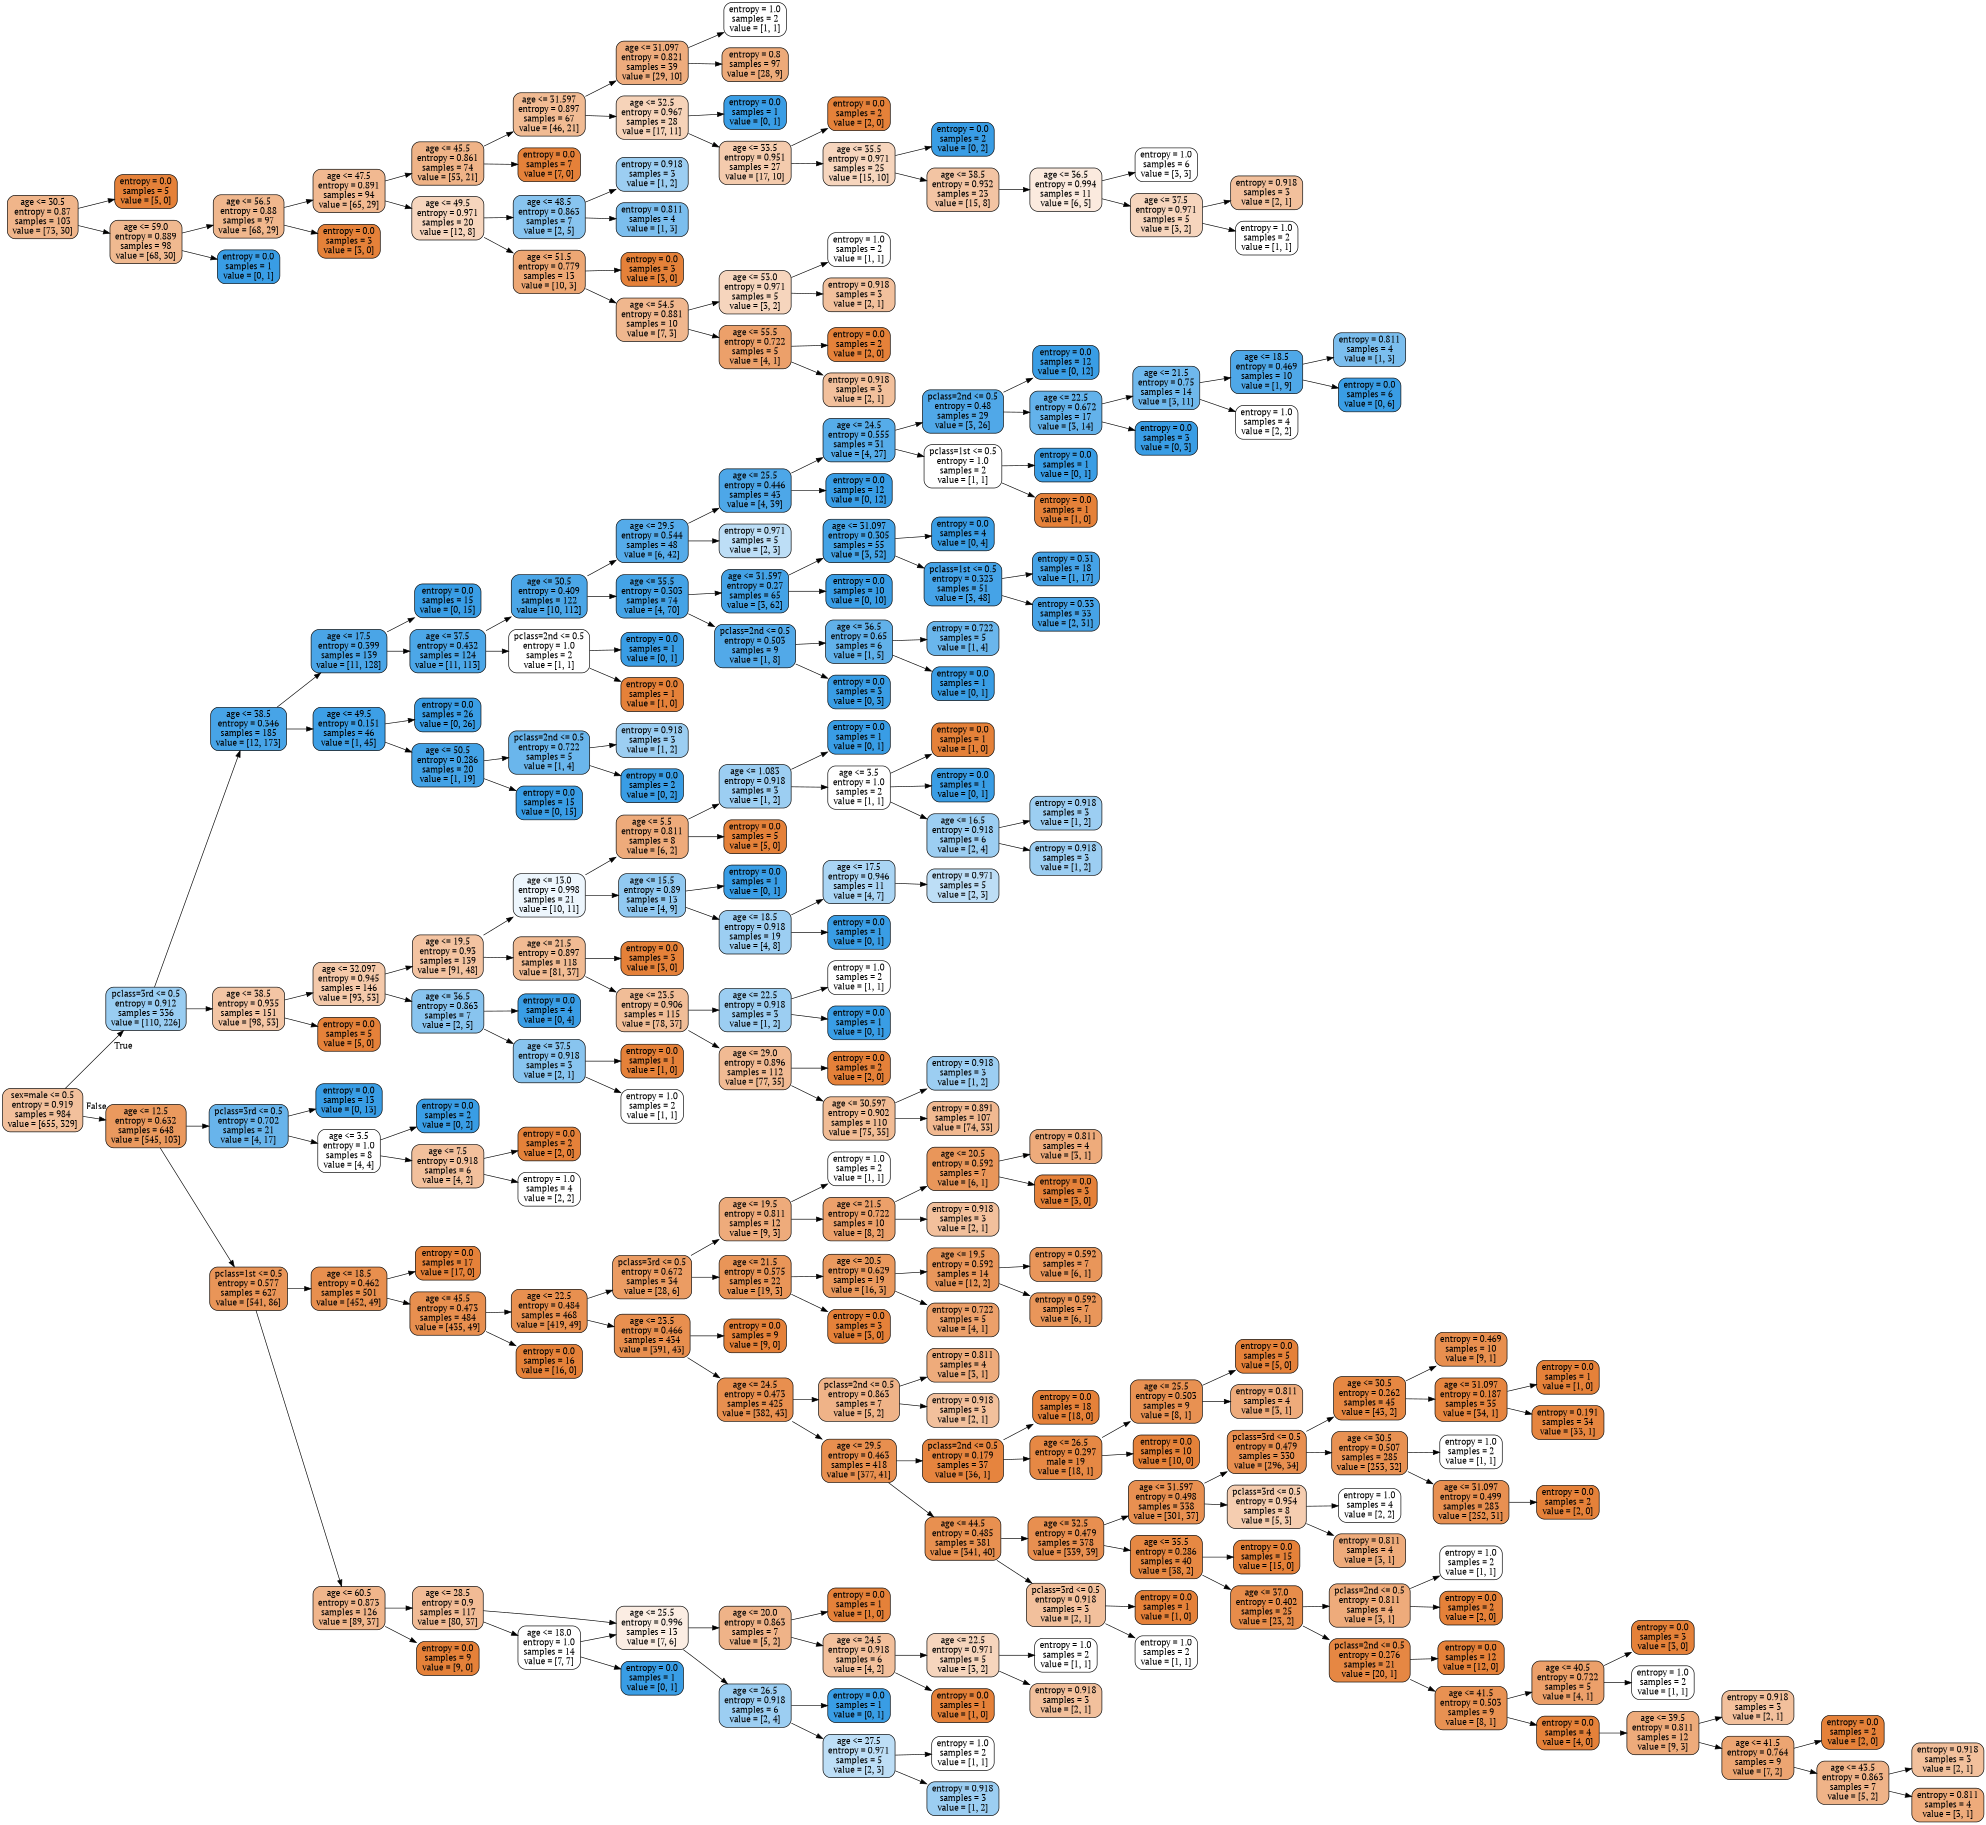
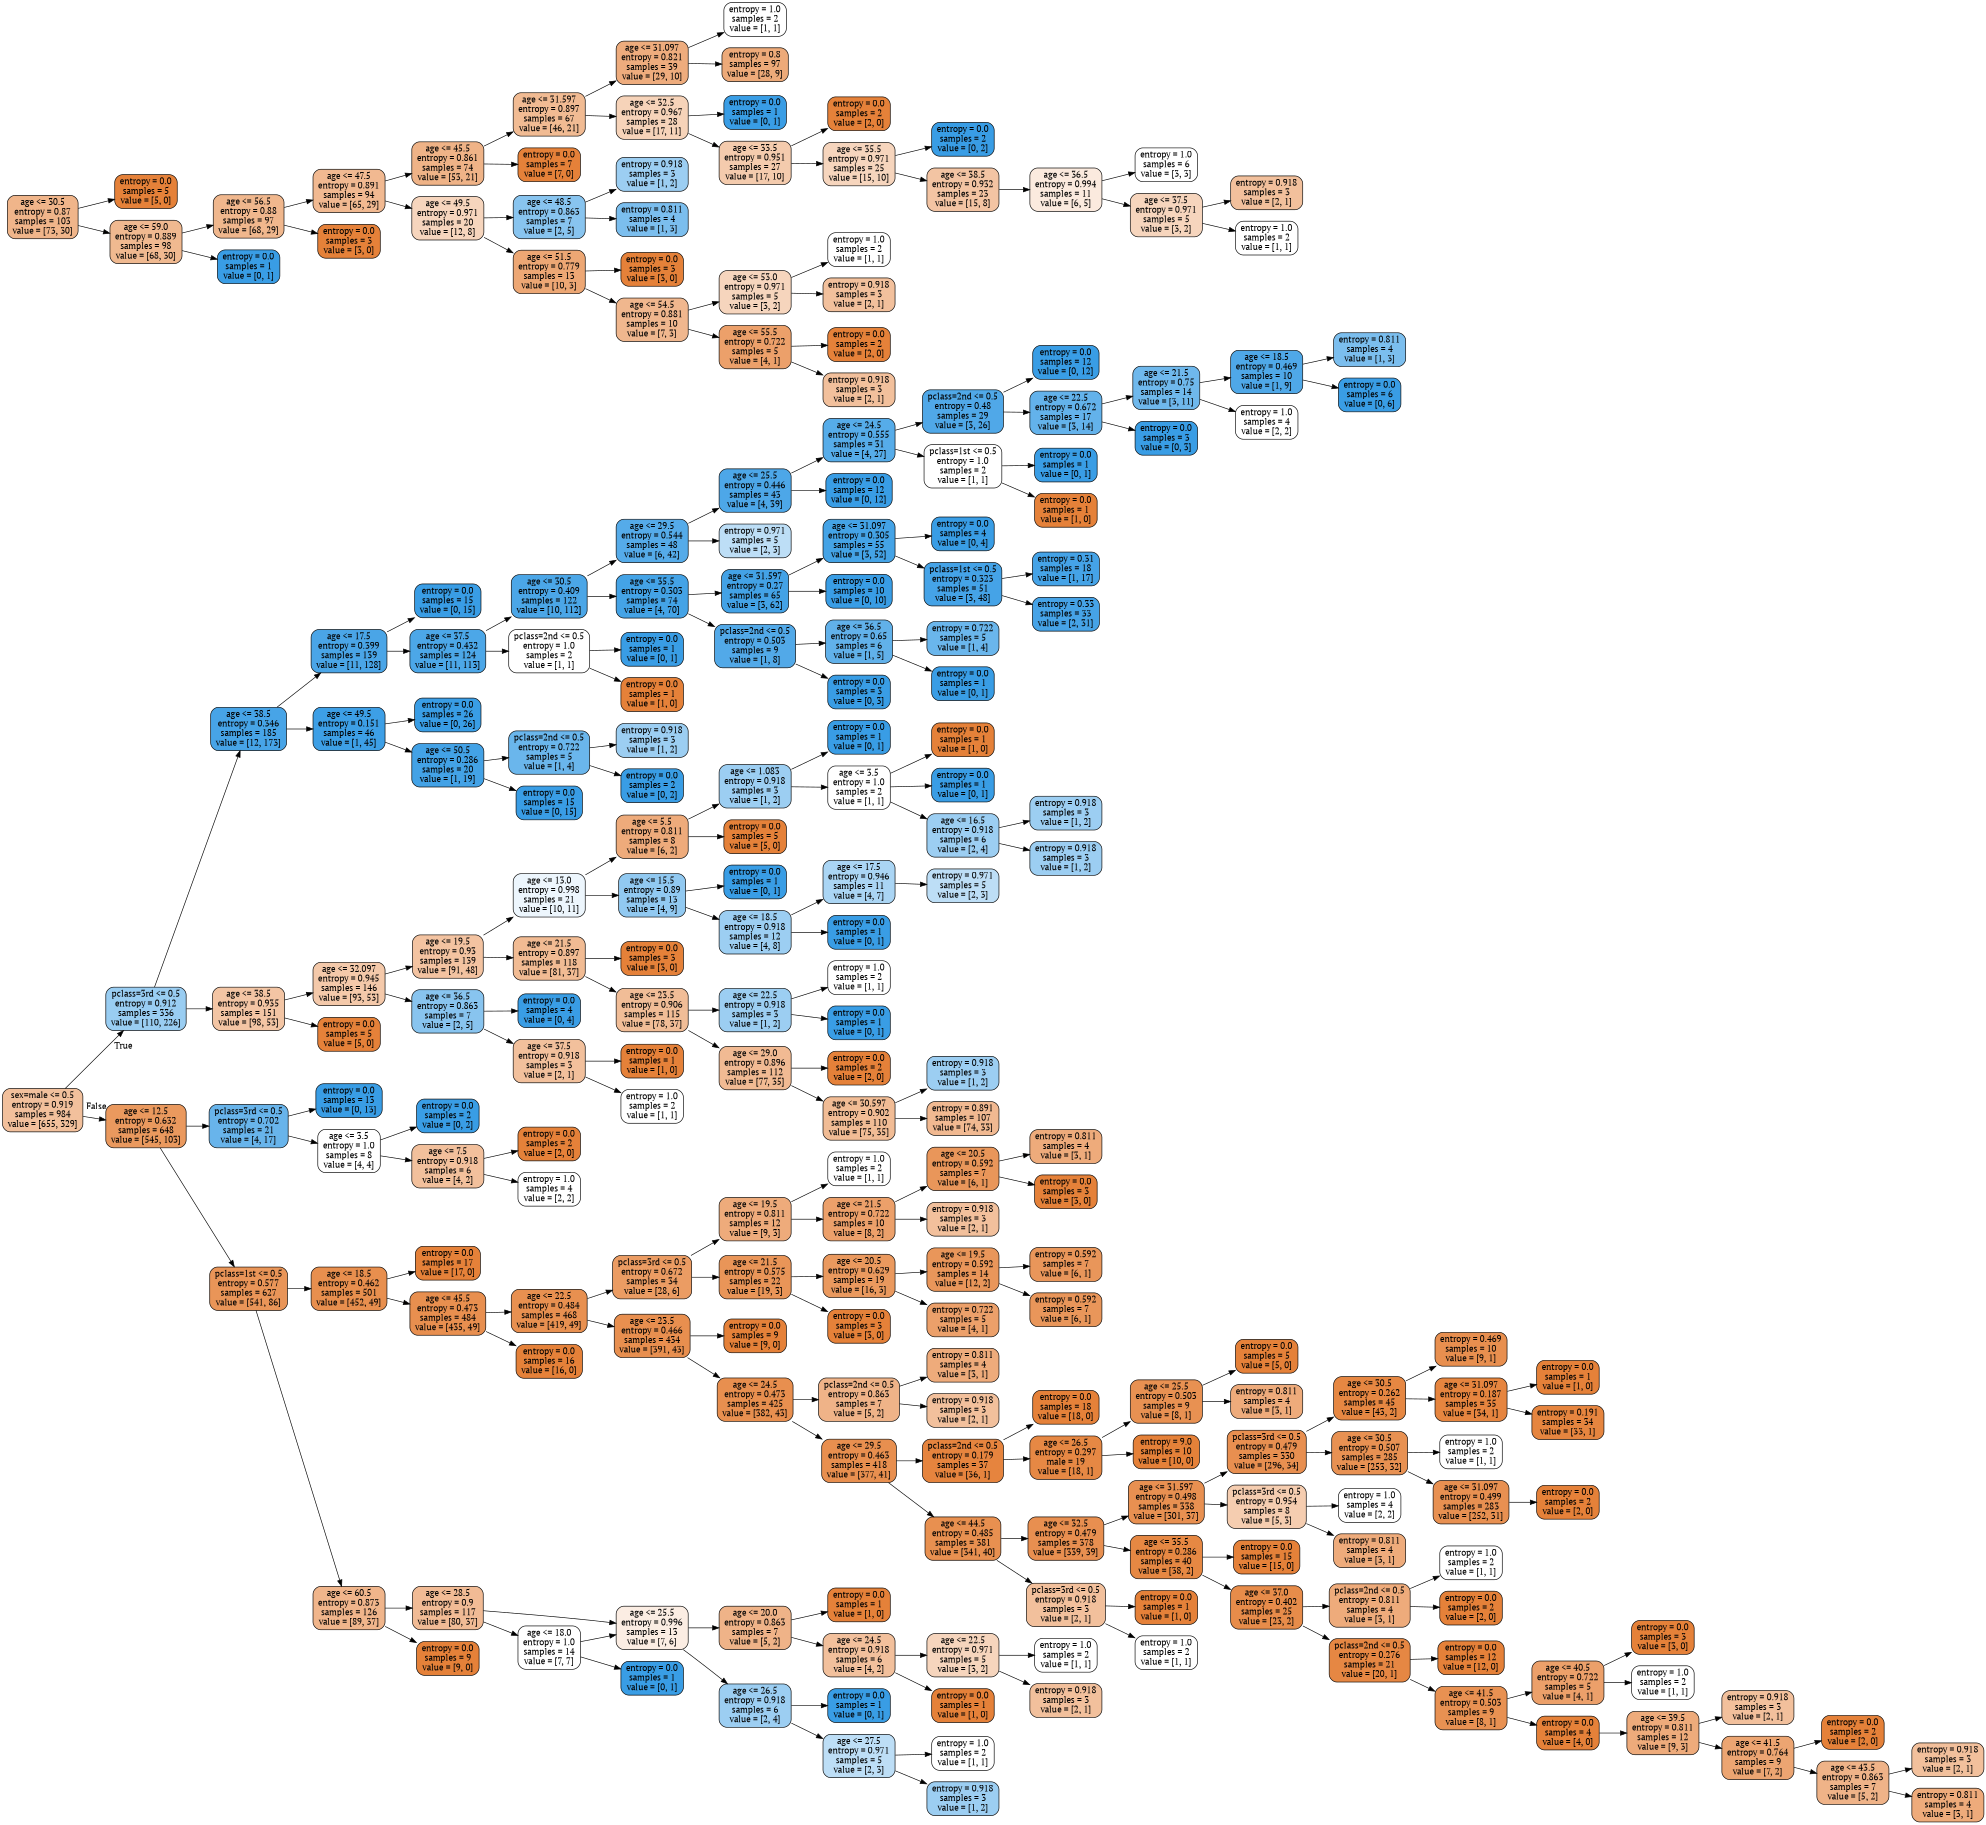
(755, 932) -> (755, 932)
(549, 1061) -> (549, 1061)
(1166, 1452) -> (1166, 1452)
